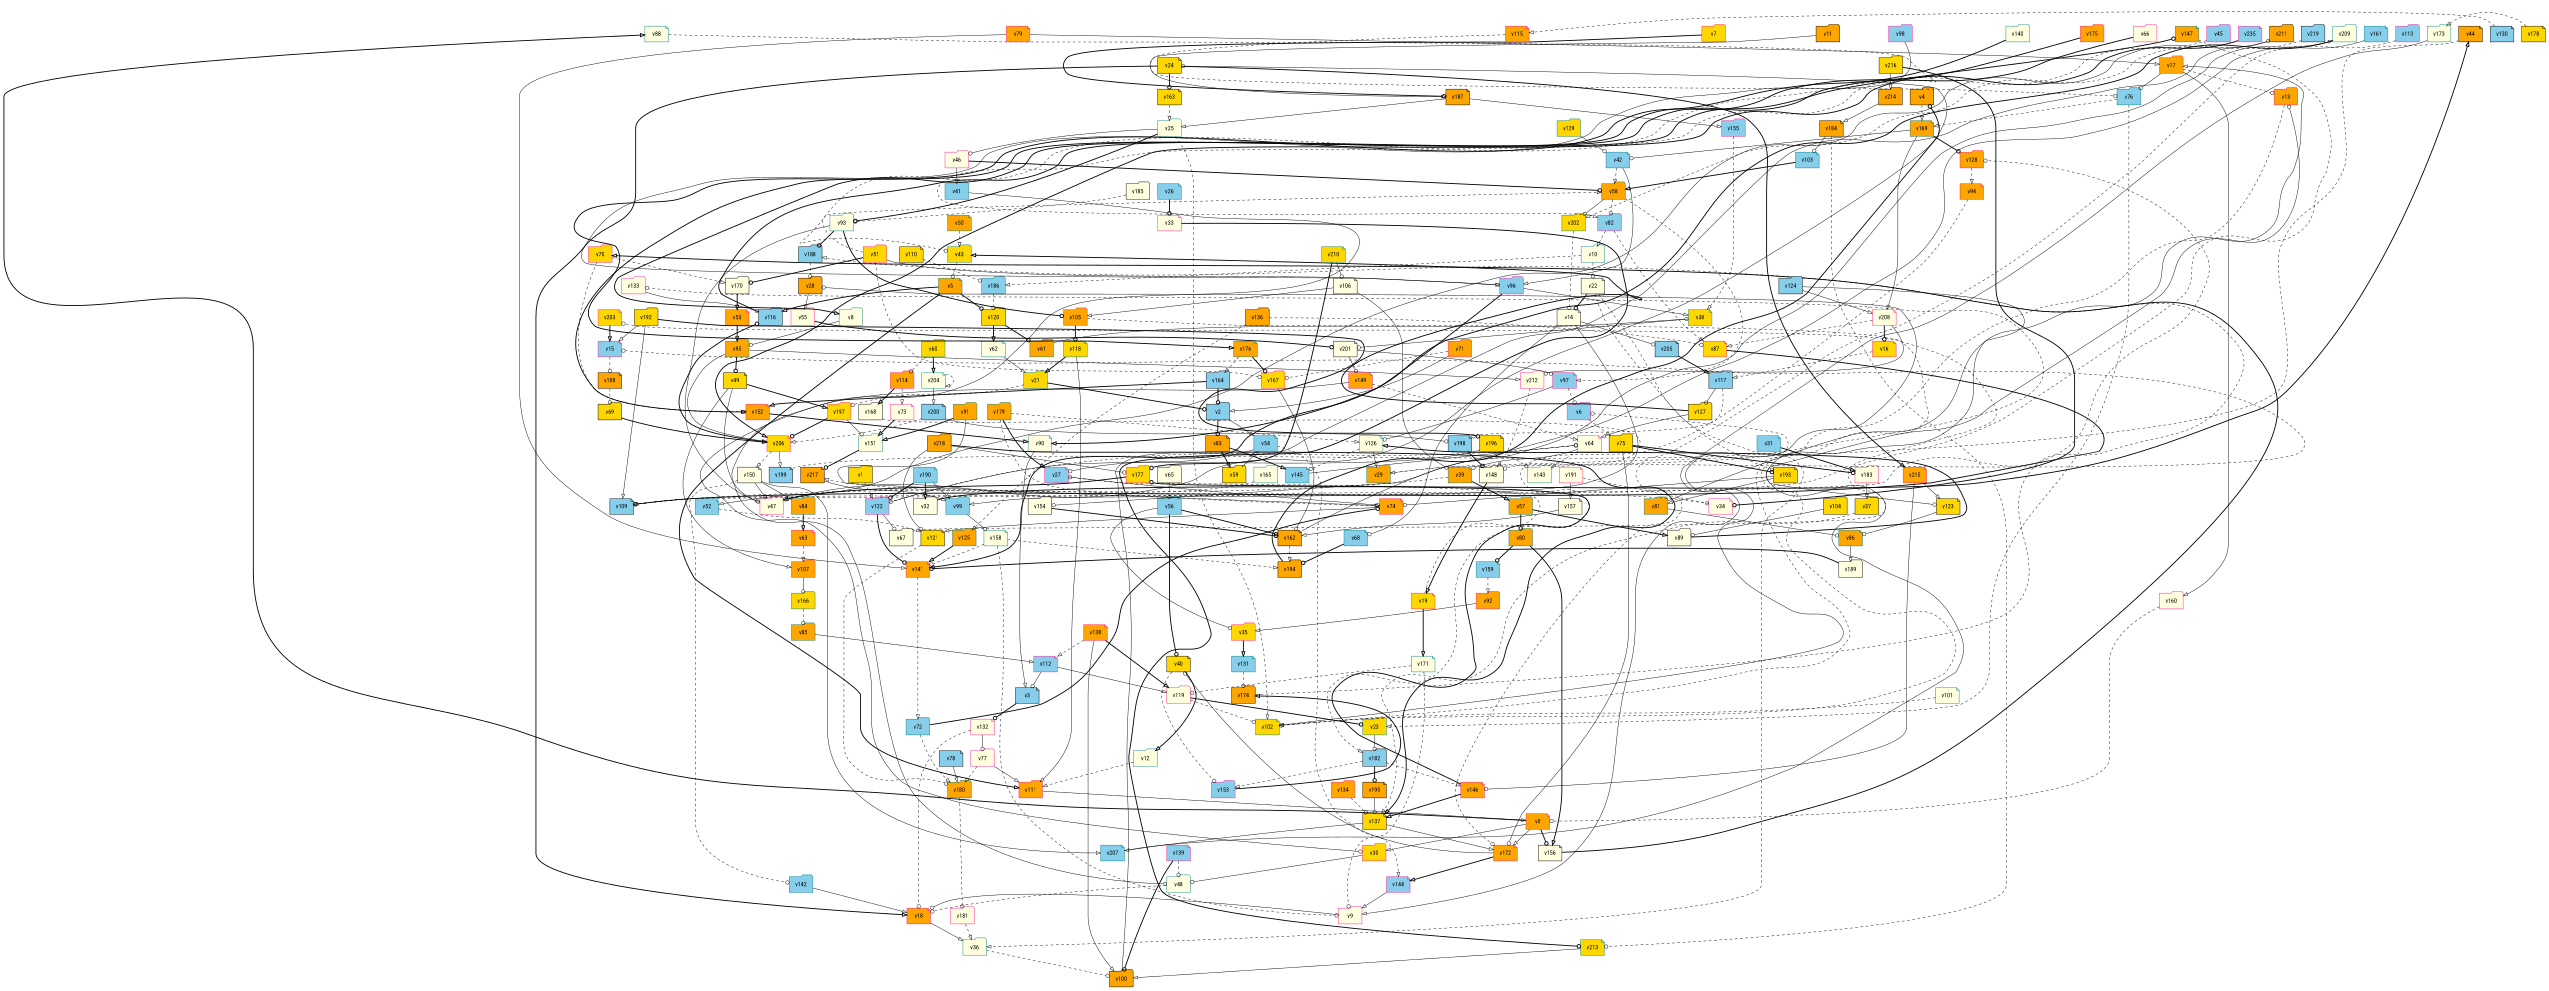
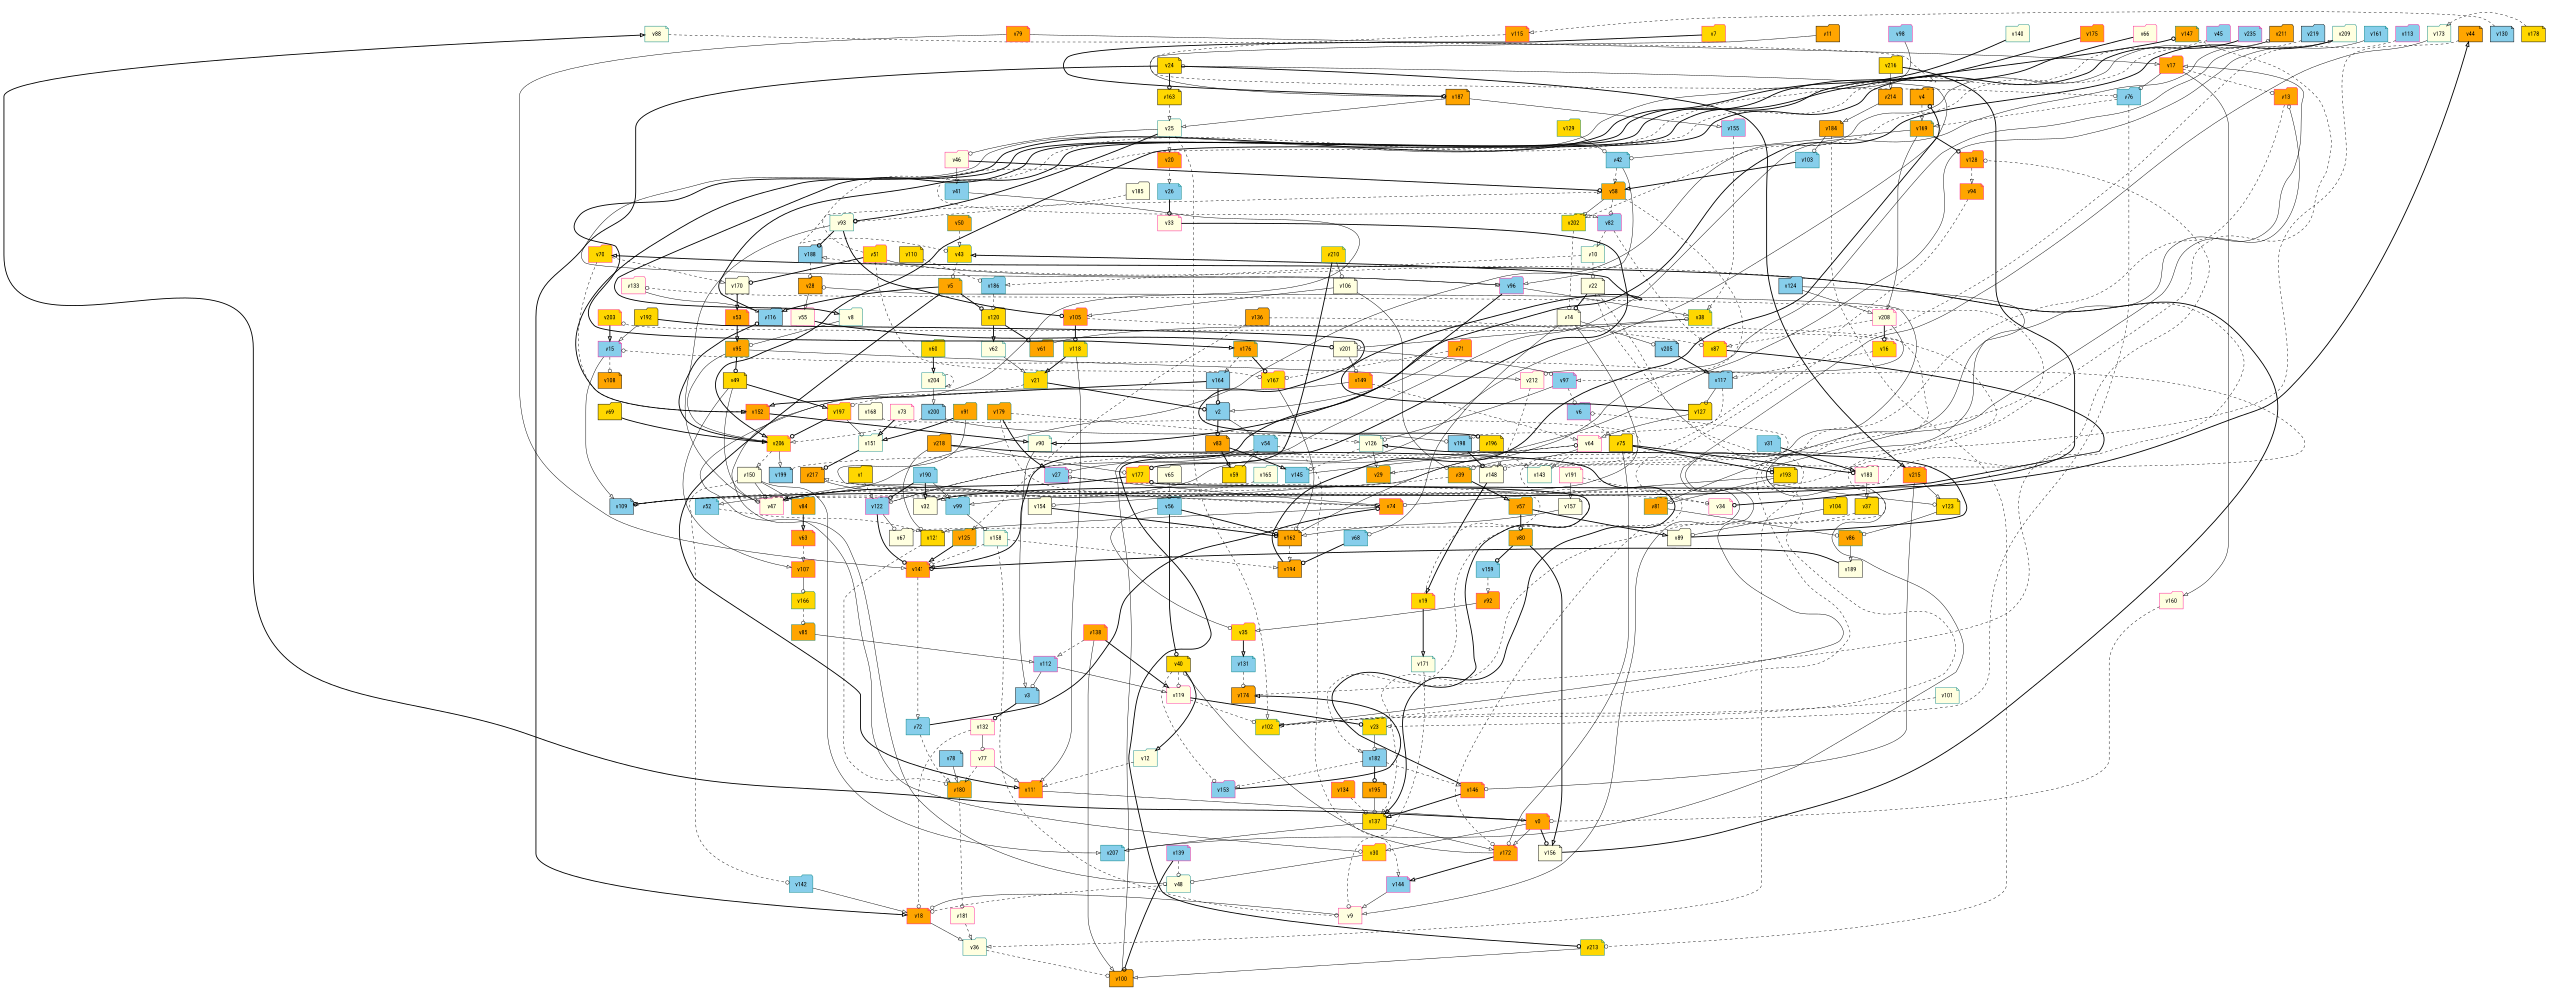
none -> (1169, 160)
(902, 381) -> none
(610, 395) -> none
(634, 410) -> (586, 428)
(1303, 678) -> (1179, 678)
